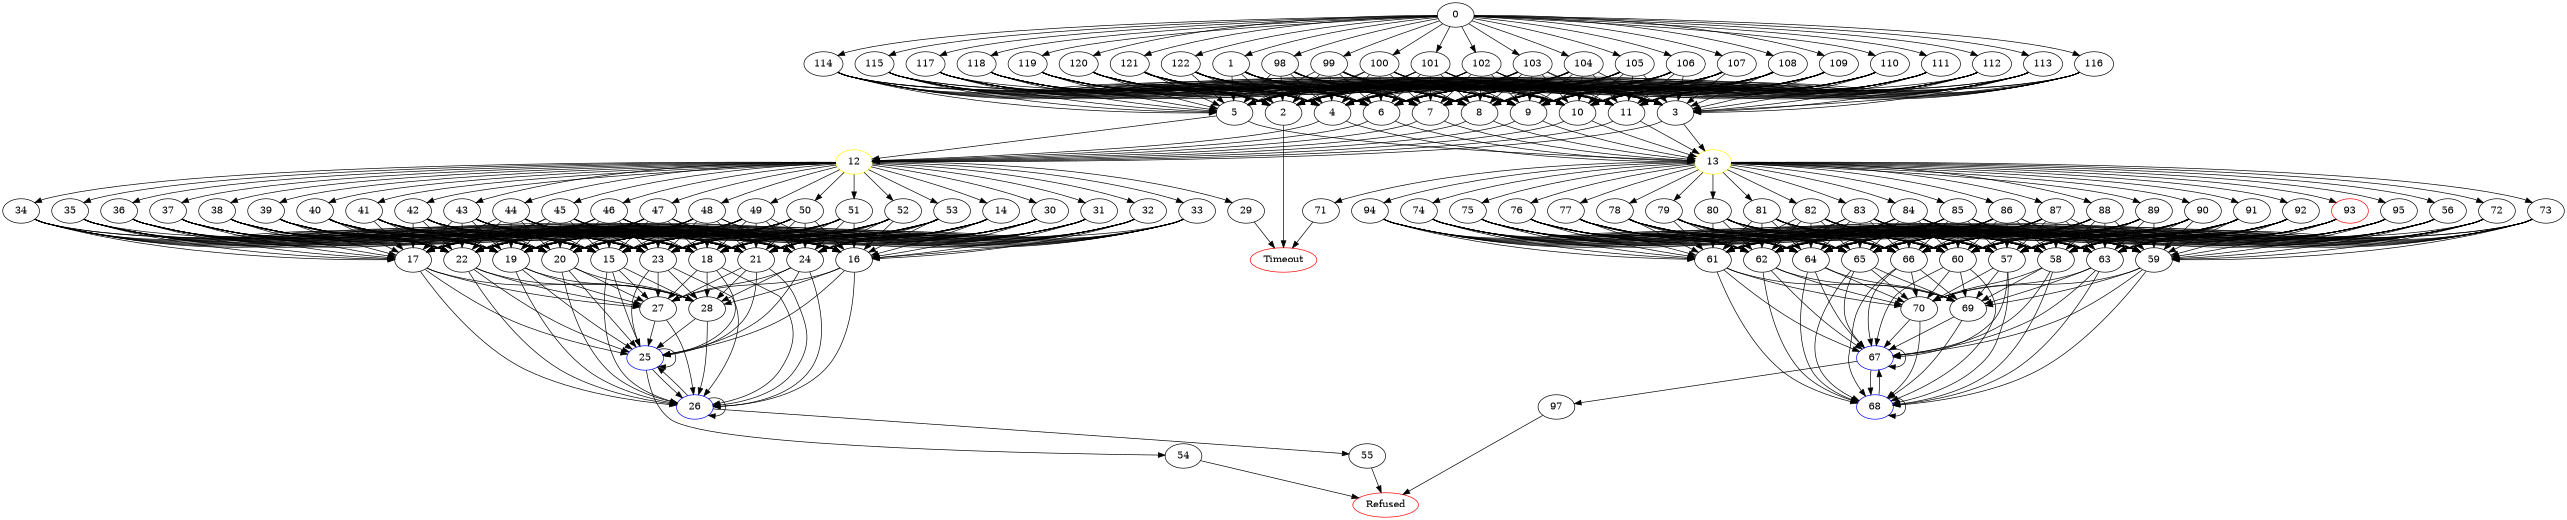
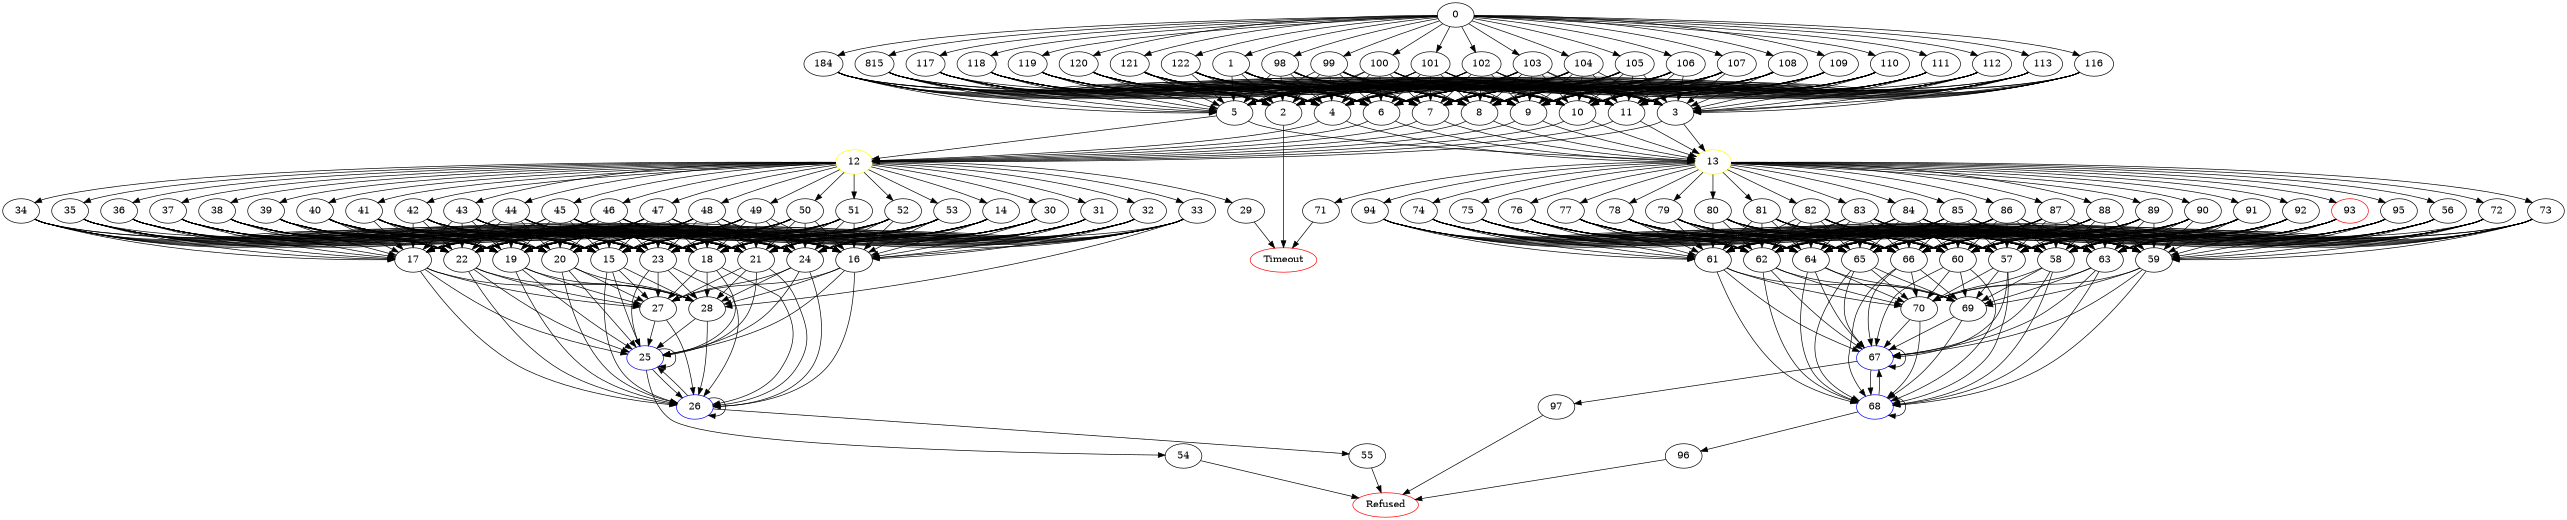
(823, 64) -> (823, 64)
(875, 64) -> (875, 64)
(1710, 88) -> none
(858, 236) -> (960, 274)
none -> (1684, 456)
